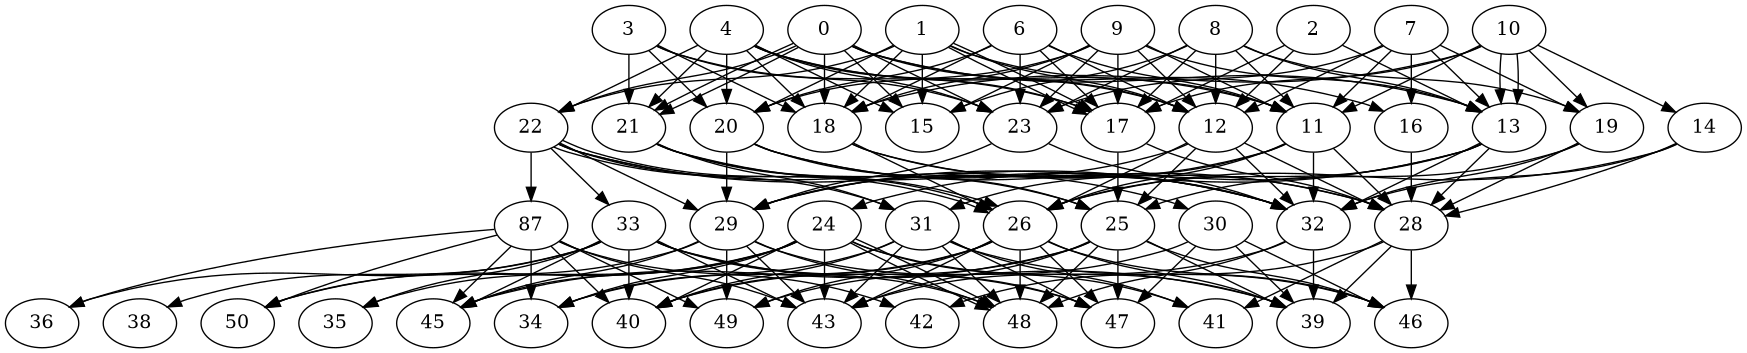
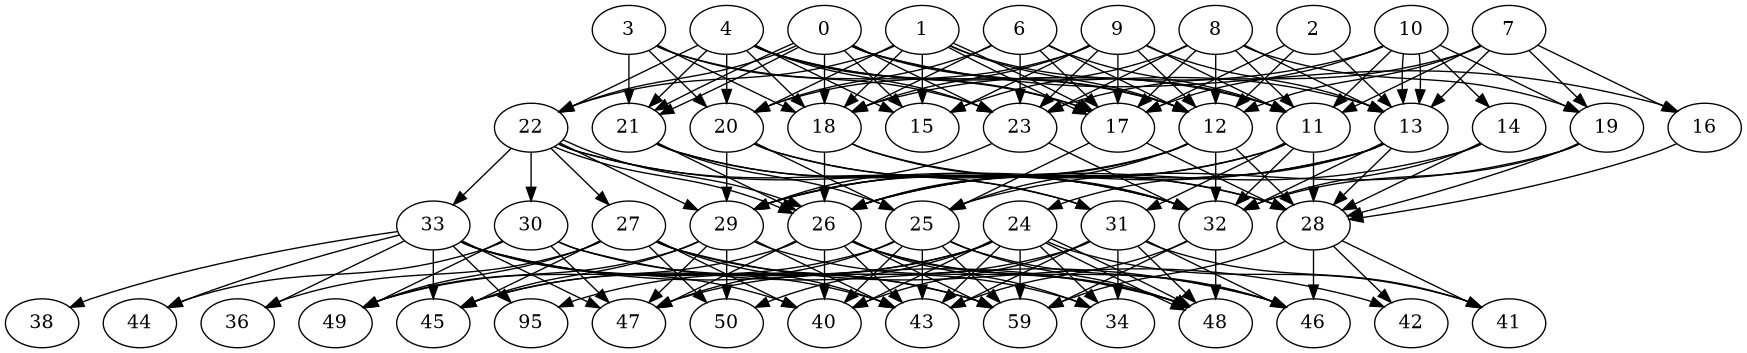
(531, 225) -> (629, 225)
none -> (140, 323)
(336, 323) -> (531, 323)
(1314, 323) -> (1020, 323)
